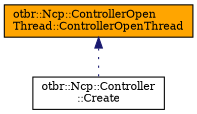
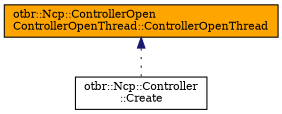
(99, 21) -> (141, 21)
